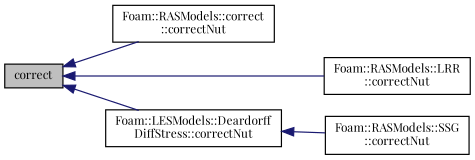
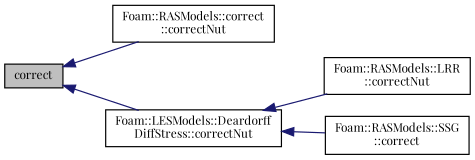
(200, 76) -> (301, 101)
(397, 135) -> (397, 135)
